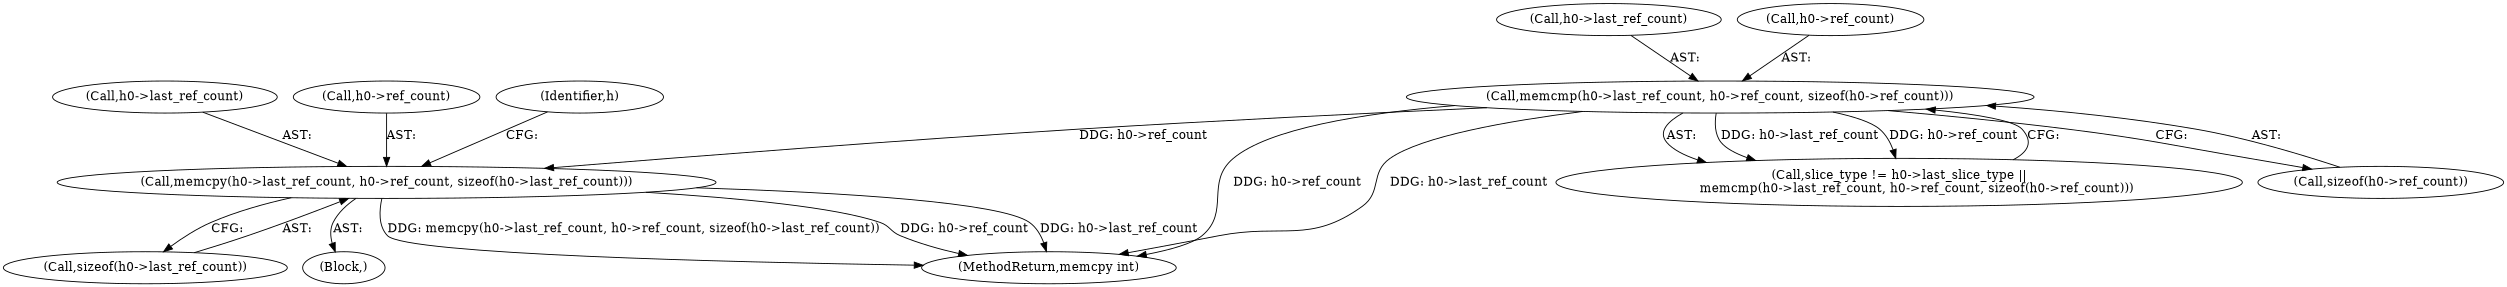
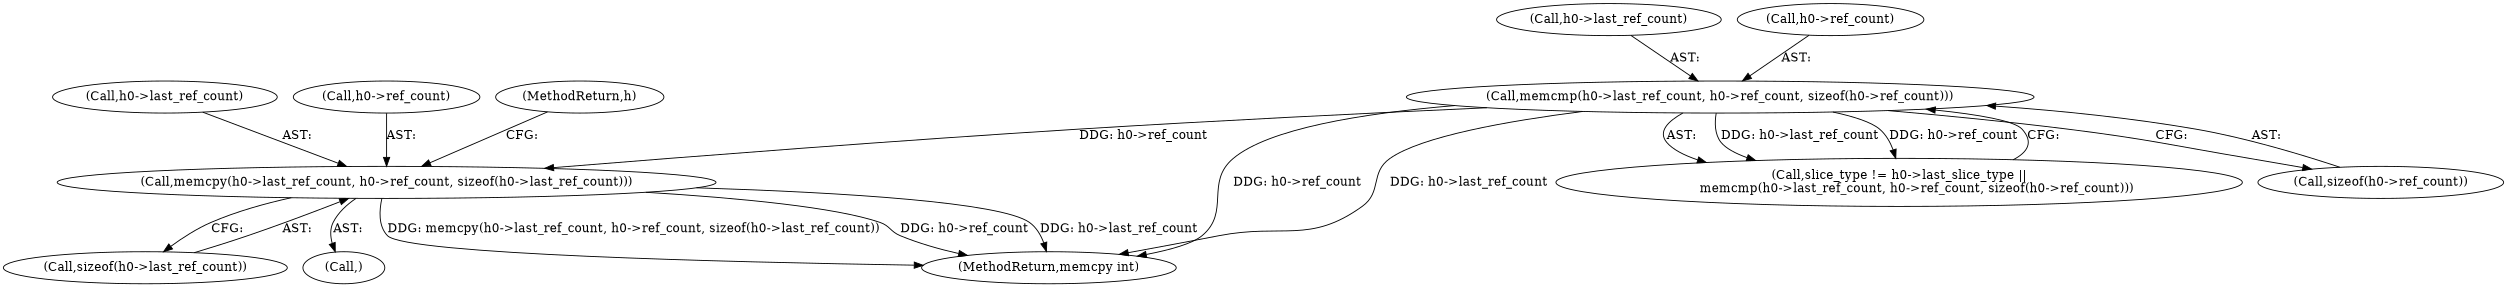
(580, 97) -> (580, 97)
(344, 268) -> (344, 268)
